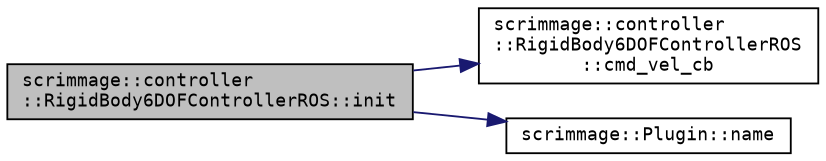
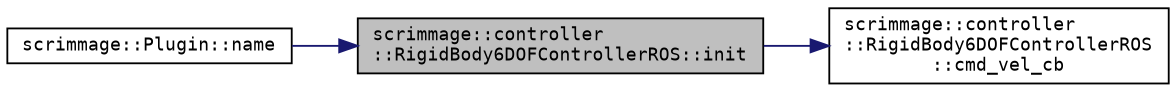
(451, 116) -> (315, 46)
